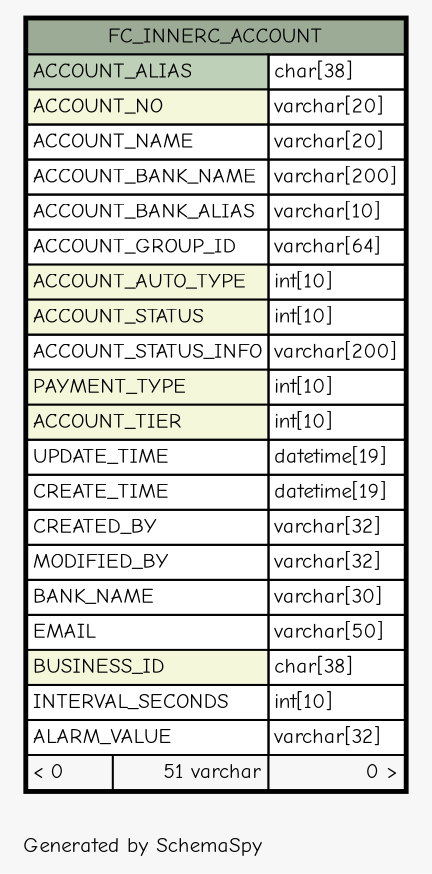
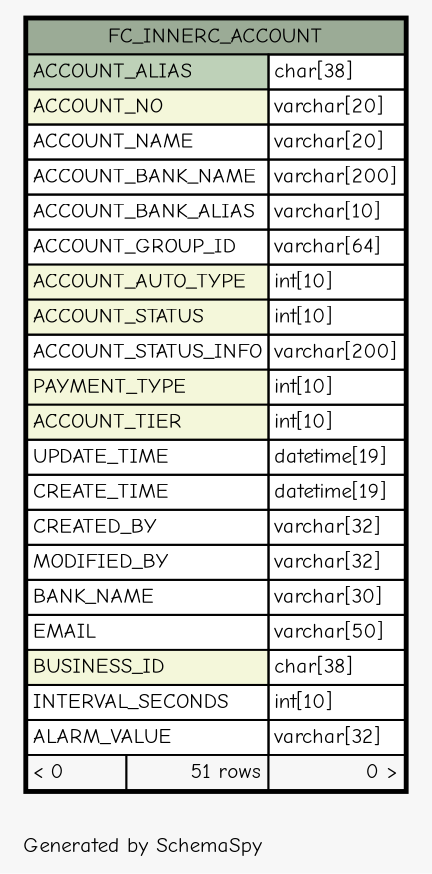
(213, 772) -> (227, 772)
